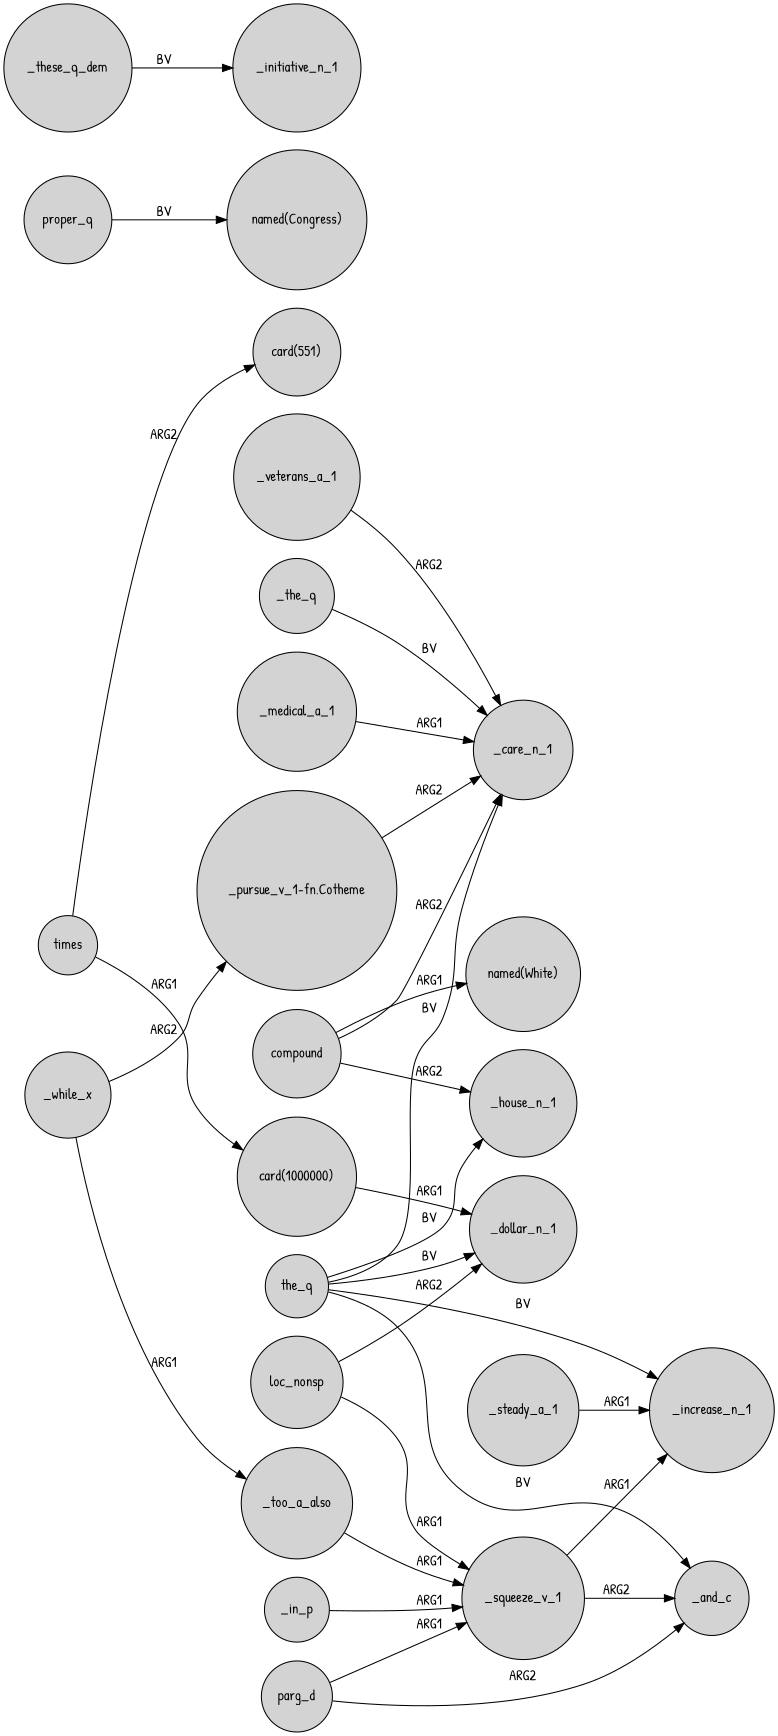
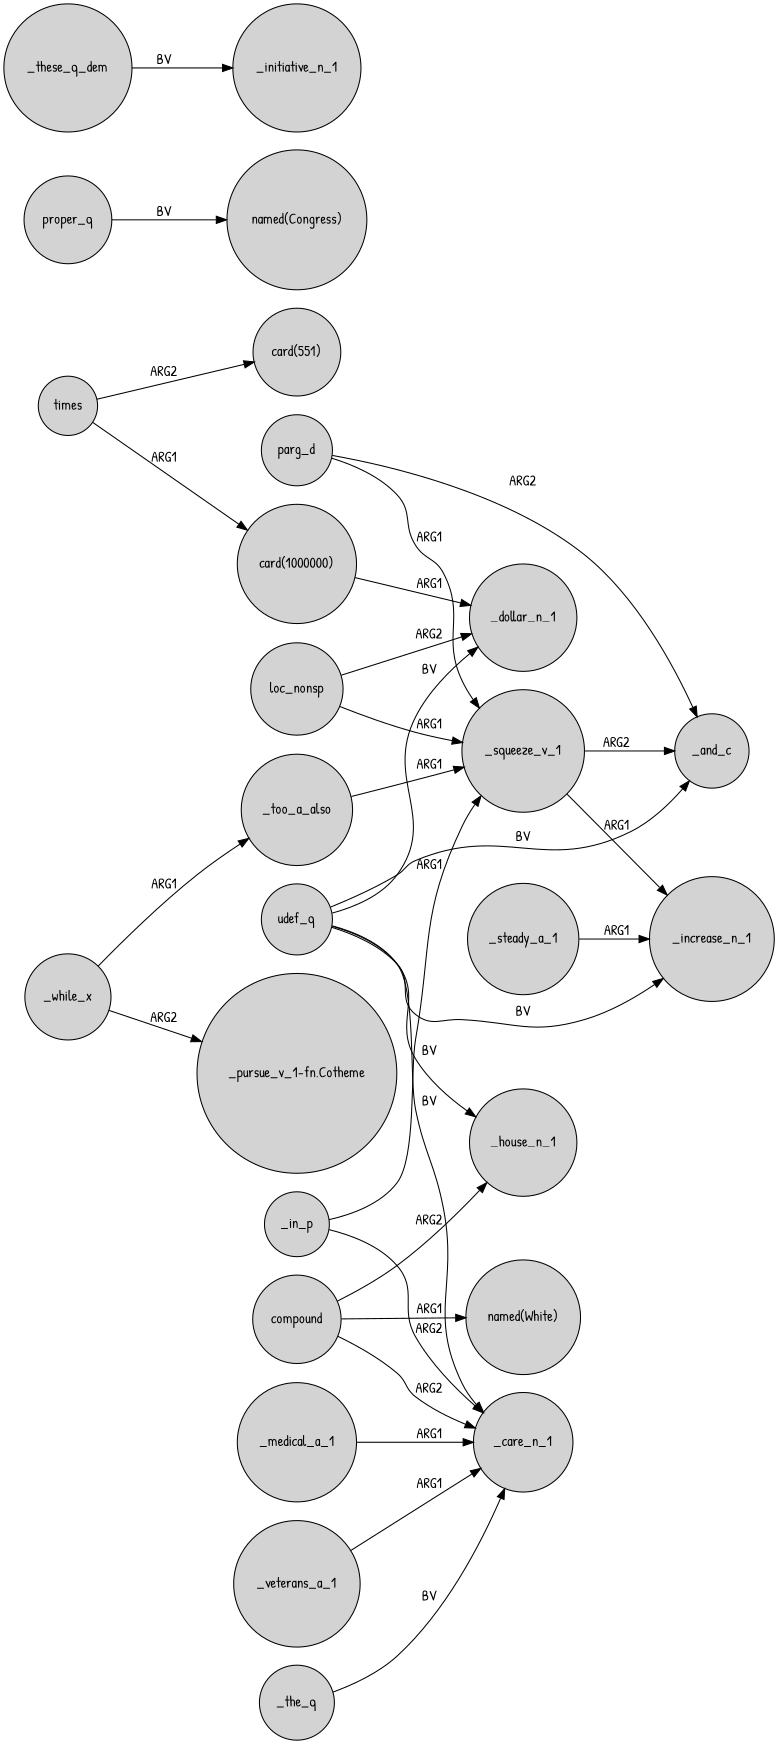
(430, 566) -> (430, 1484)
(427, 810) -> (408, 1307)
(297, 1286) -> (297, 919)
